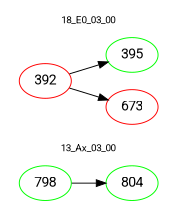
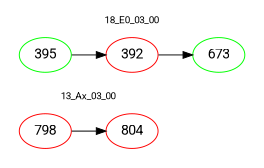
(84, 69) -> (84, 55)
(132, 107) -> (219, 55)
(45, 183) -> (45, 131)
(132, 183) -> (132, 131)
